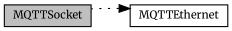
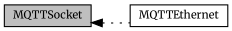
(105, 8) -> (116, 23)
